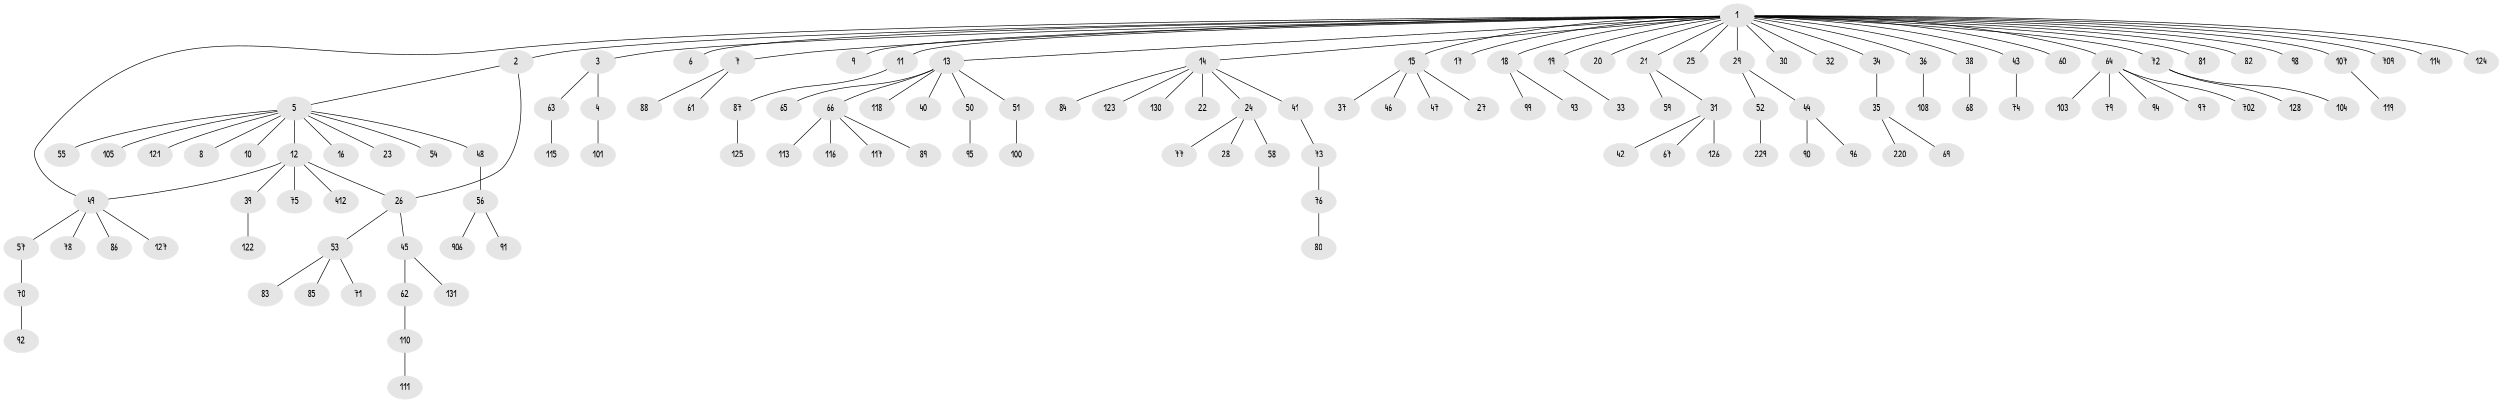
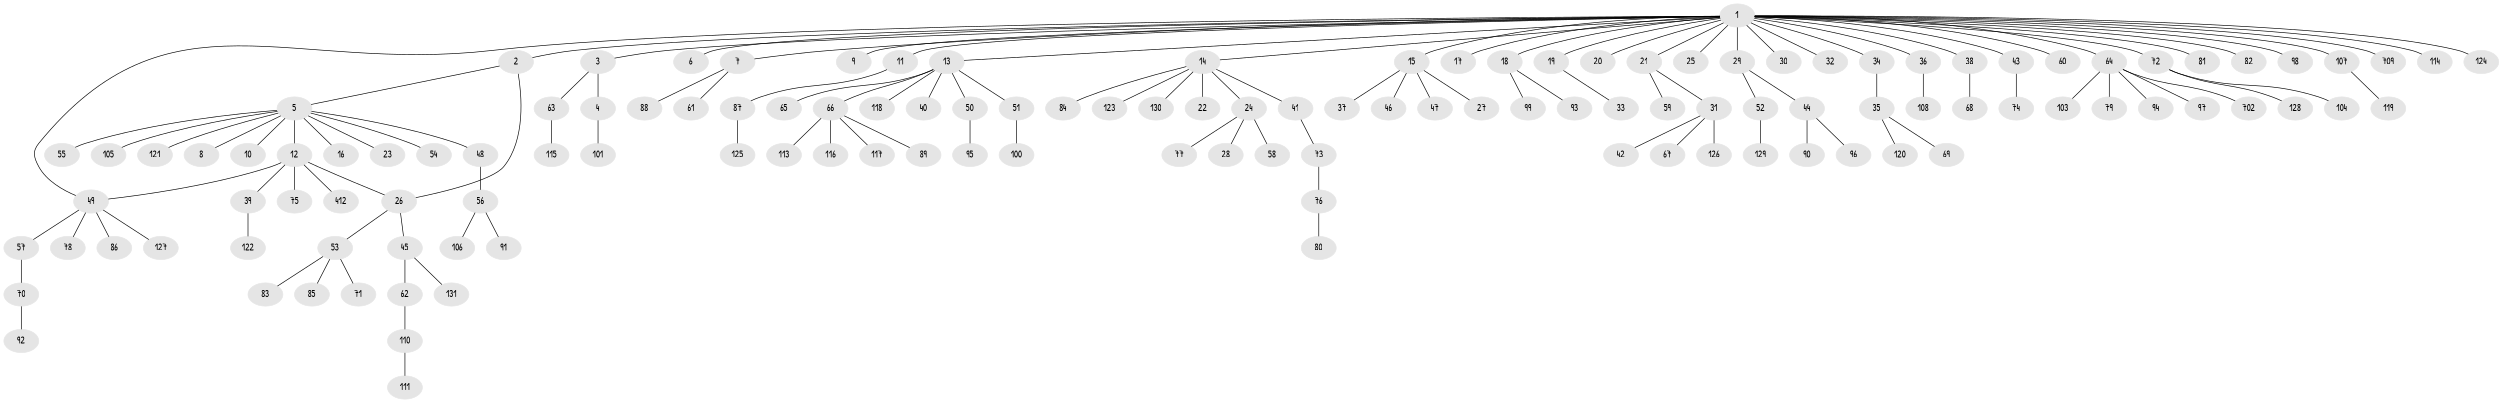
(1761, 155) -> (1761, 155)
(1900, 155) -> (1900, 155)
(457, 248) -> (457, 248)
